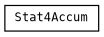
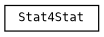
(52, 18) -> (52, 18)
